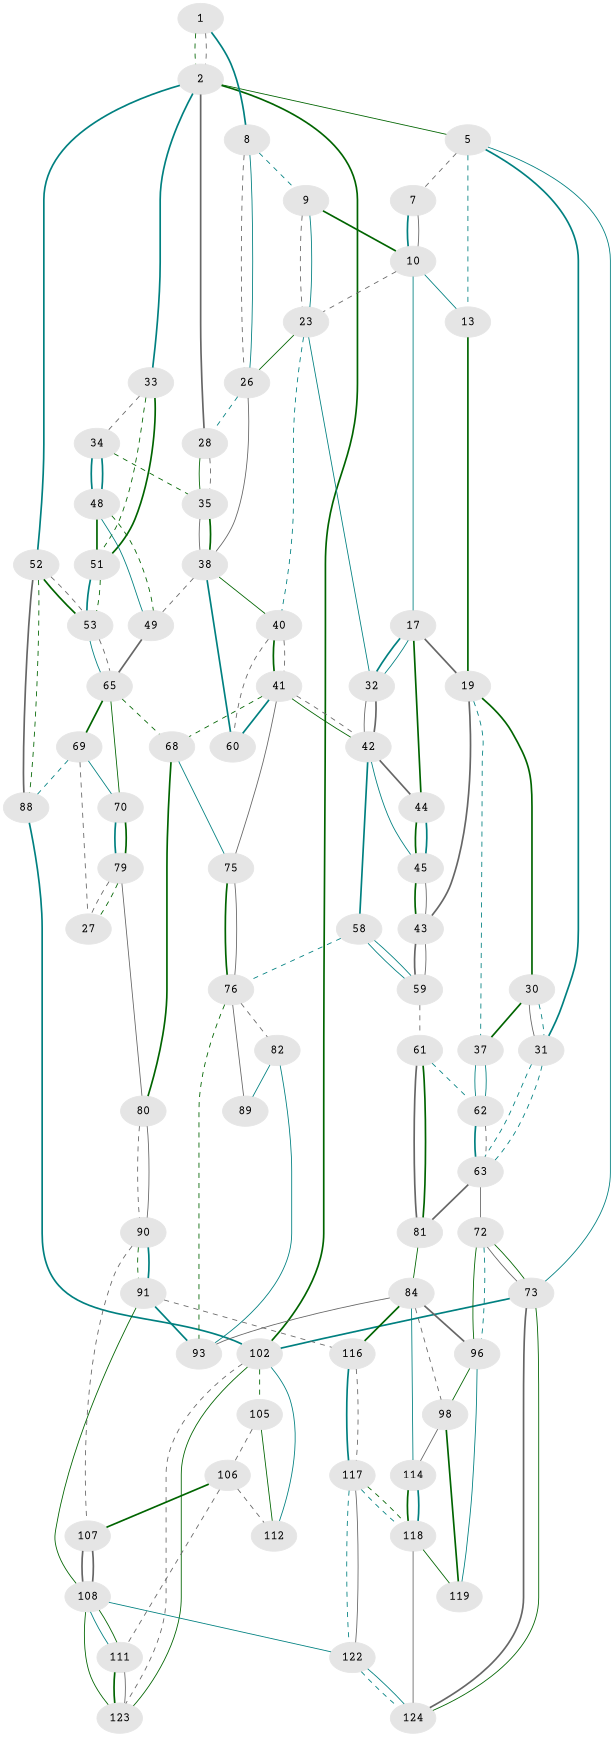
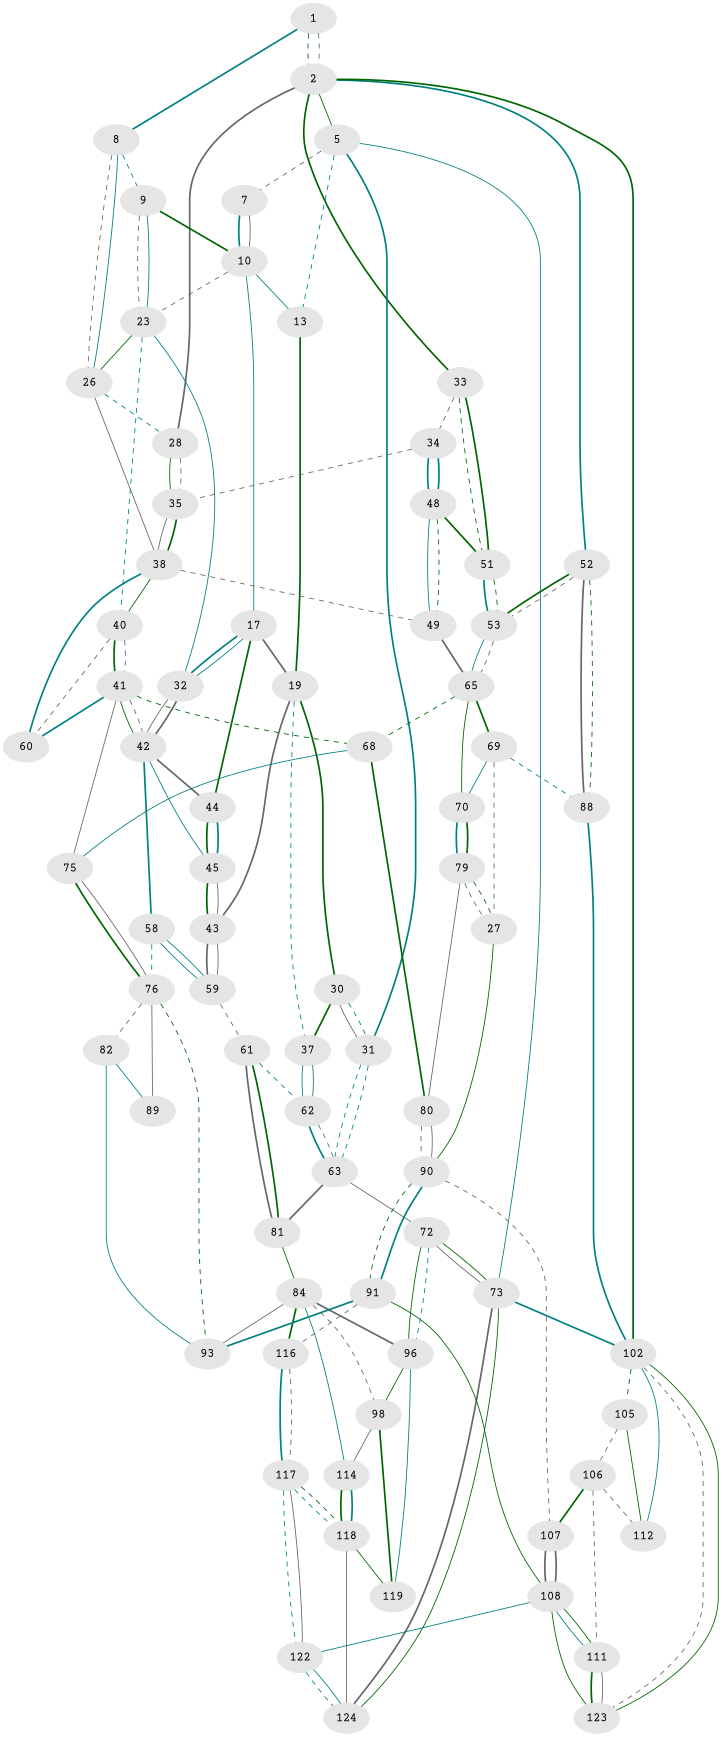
(160, 228) -> (349, 244)
(155, 476) -> (310, 473)
none -> (478, 1055)
